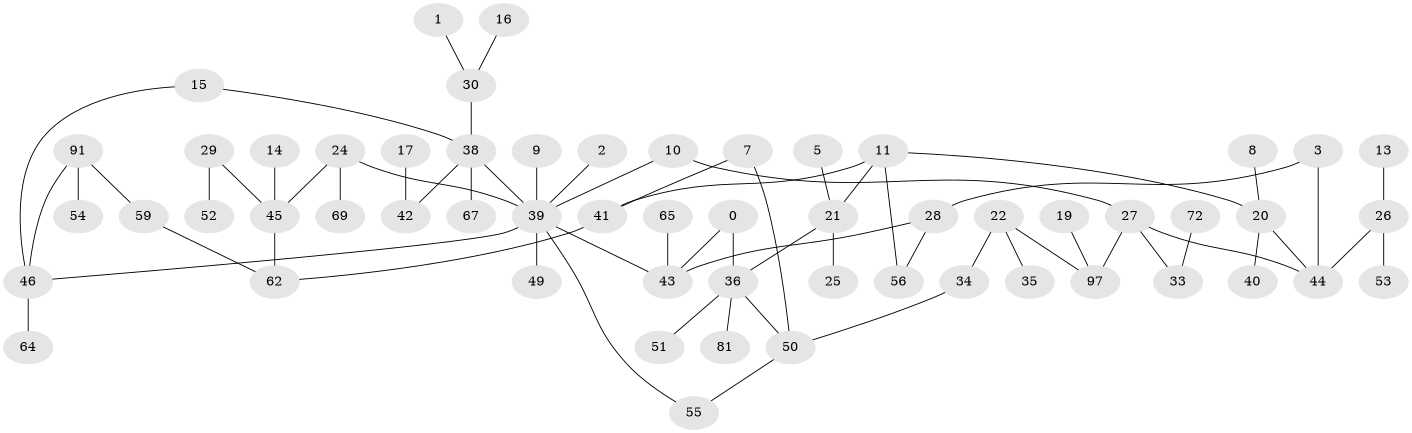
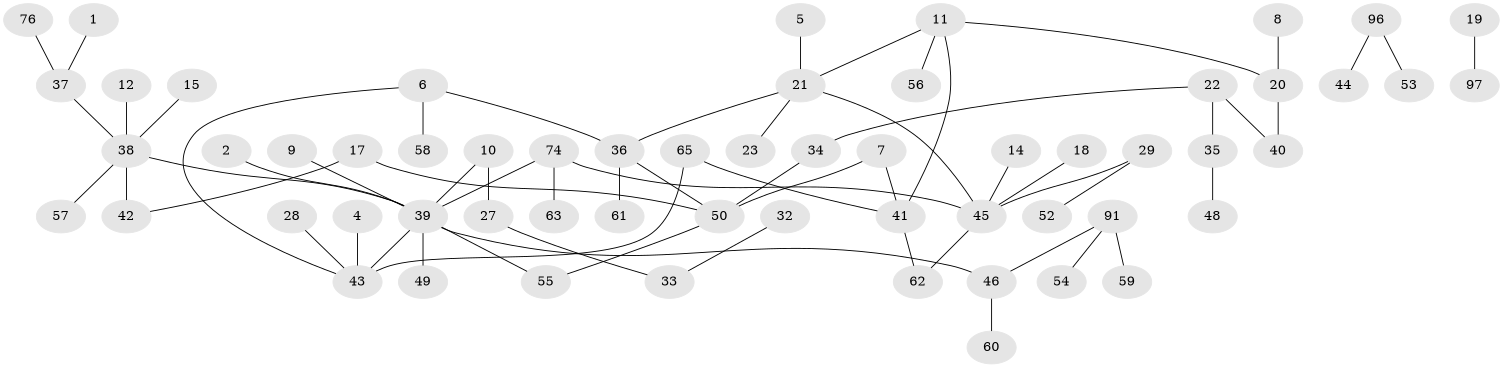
(504, 20) -> (28, 20)
none -> (126, 86)
(471, 86) -> (61, 86)
none -> (909, 131)
(47, 133) -> none
(340, 151) -> (554, 151)
none -> (423, 151)
none -> (1082, 151)
(1318, 151) -> none
(1384, 151) -> none
none -> (536, 189)
none -> (803, 193)
(340, 217) -> (554, 217)
none -> (358, 217)
(471, 217) -> (61, 217)
(733, 217) -> (423, 86)
(1195, 217) -> (785, 217)
none -> (1213, 217)
(1384, 217) -> (1376, 20)
(209, 249) -> none
(916, 249) -> none
(1047, 249) -> (1245, 118)
(1113, 249) -> none
(1224, 249) -> none
(1290, 249) -> none
(833, 282) -> (751, 151)
(28, 348) -> (992, 348)
(660, 348) -> none
(725, 348) -> (620, 217)
